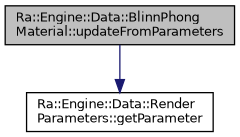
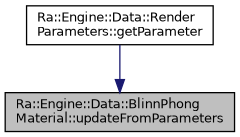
(120, 62) -> (120, 62)
